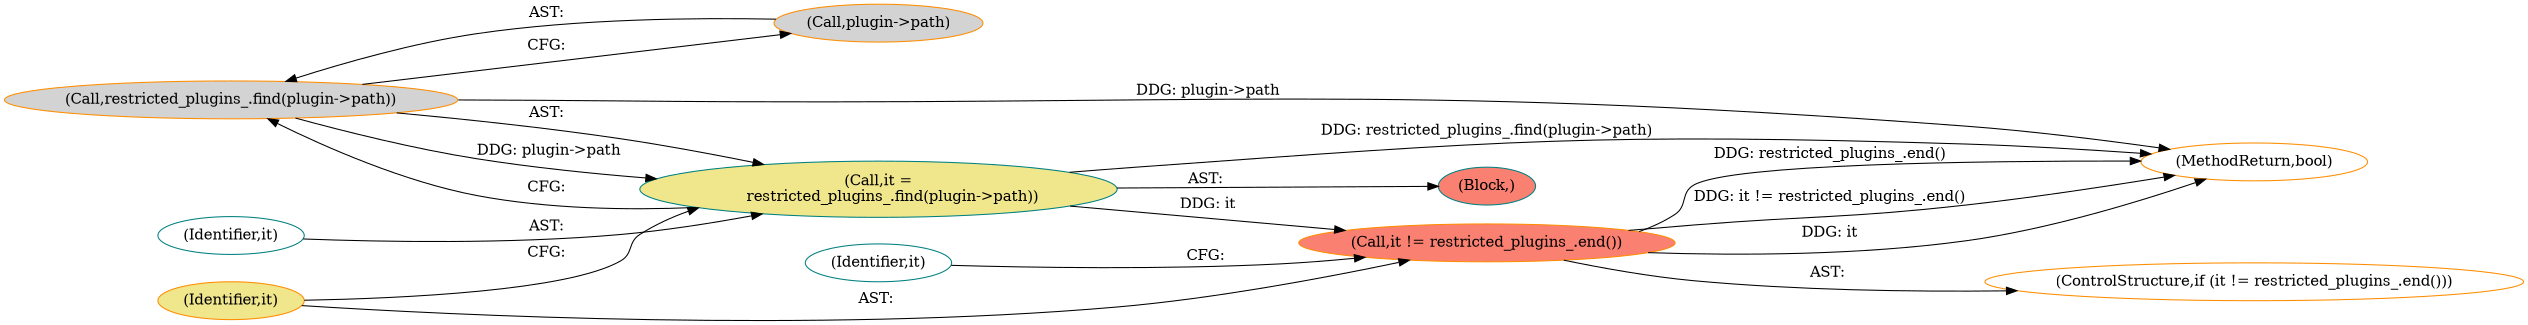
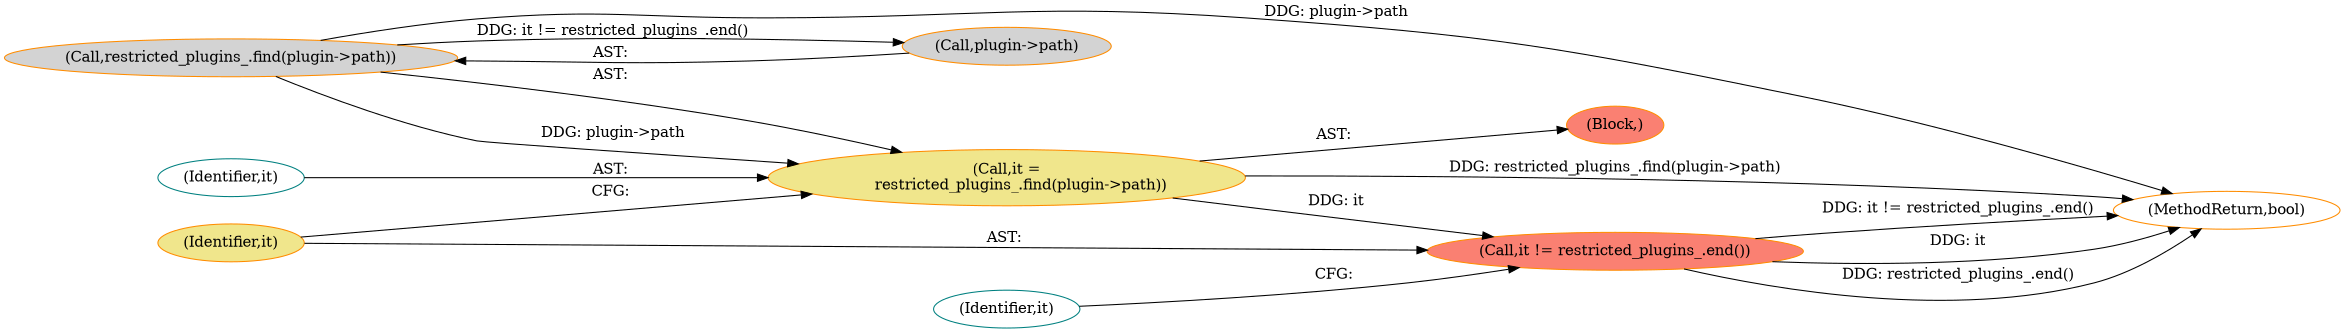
(549, 46) -> (613, 31)
(1487, 186) -> (1615, 125)
(878, 189) -> (1007, 178)
(480, 196) -> none
(2254, 282) -> none
